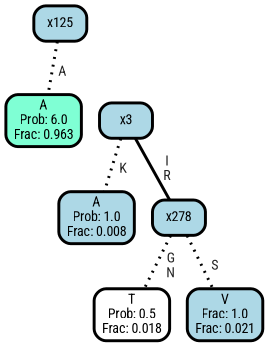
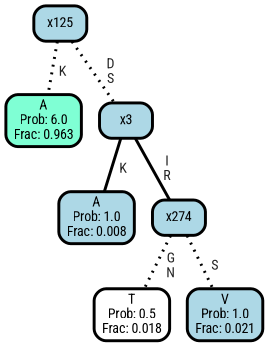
(61, 72) -> (61, 72)
none -> (93, 72)
(113, 165) -> (113, 165)
(179, 218) -> (179, 218)
(225, 315) -> (225, 315)
